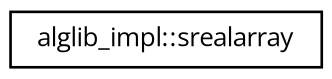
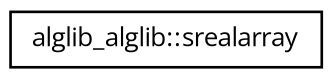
(166, 40) -> (166, 40)
